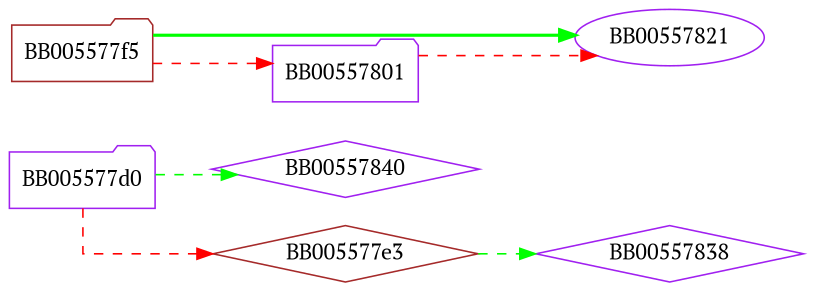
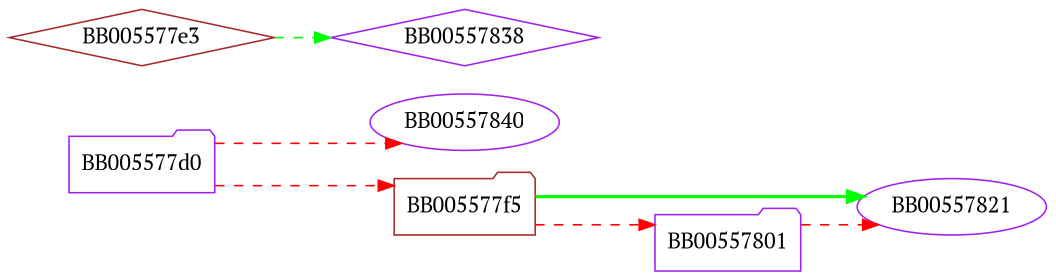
(345, 169) -> (465, 122)
(188, 175) -> (300, 143)
(117, 254) -> (297, 186)
